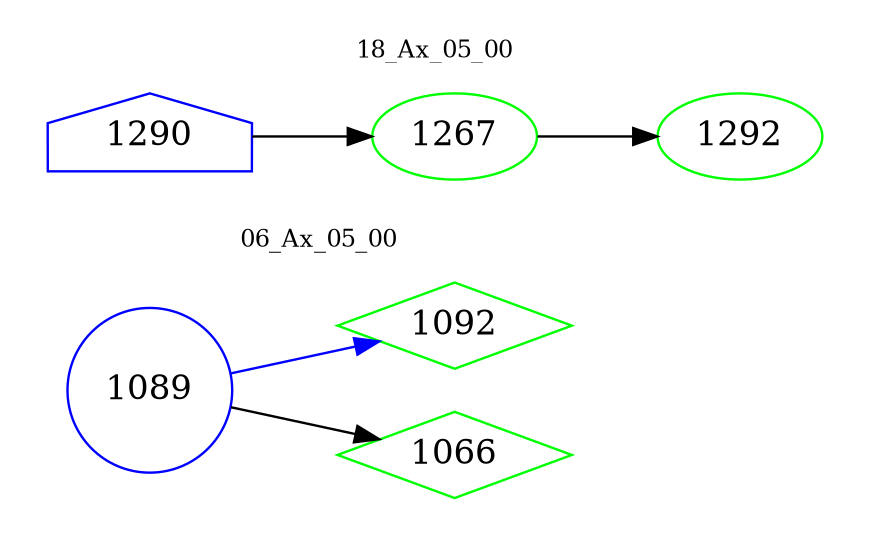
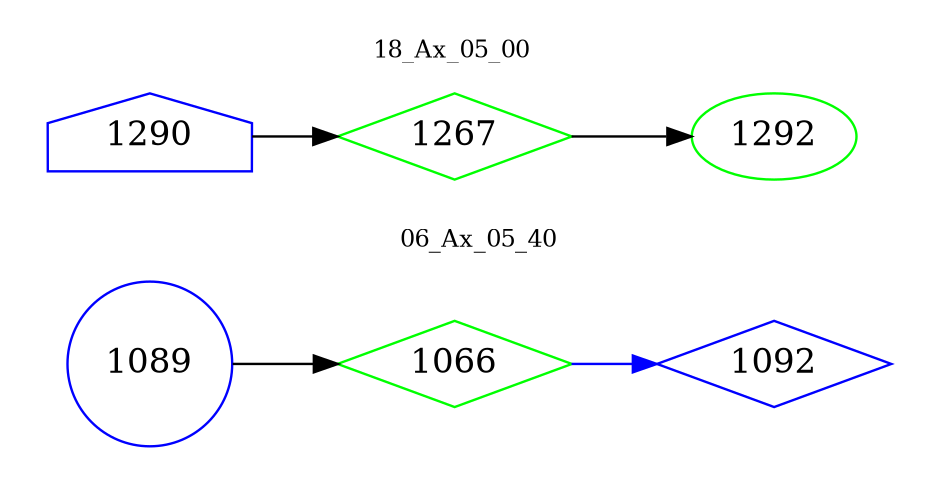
(455, 136) -> (455, 136)
(319, 241) -> (479, 241)
(455, 326) -> (774, 364)
(293, 360) -> (602, 364)
